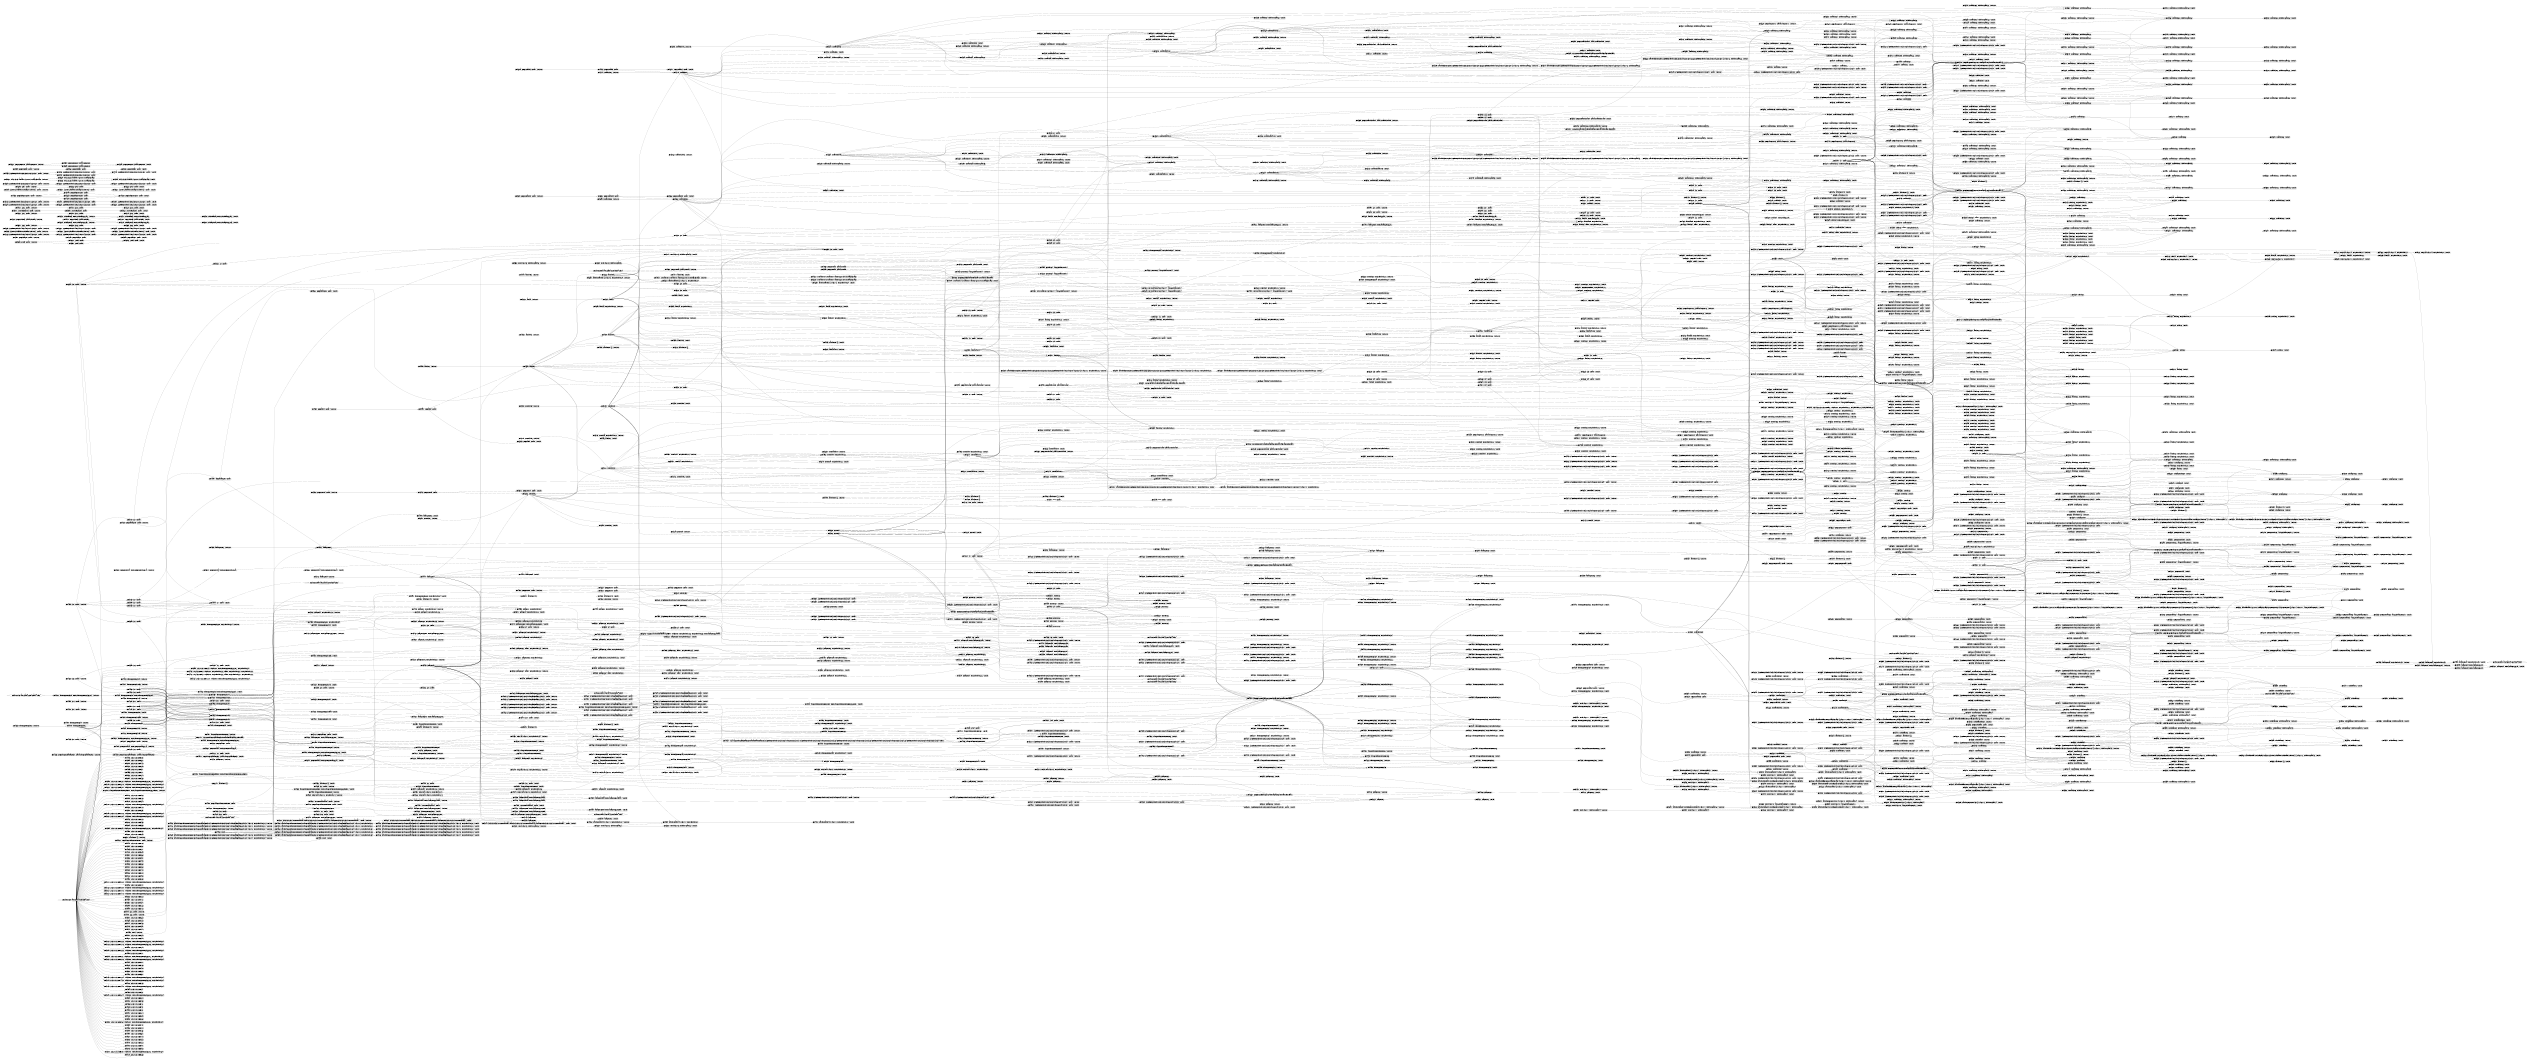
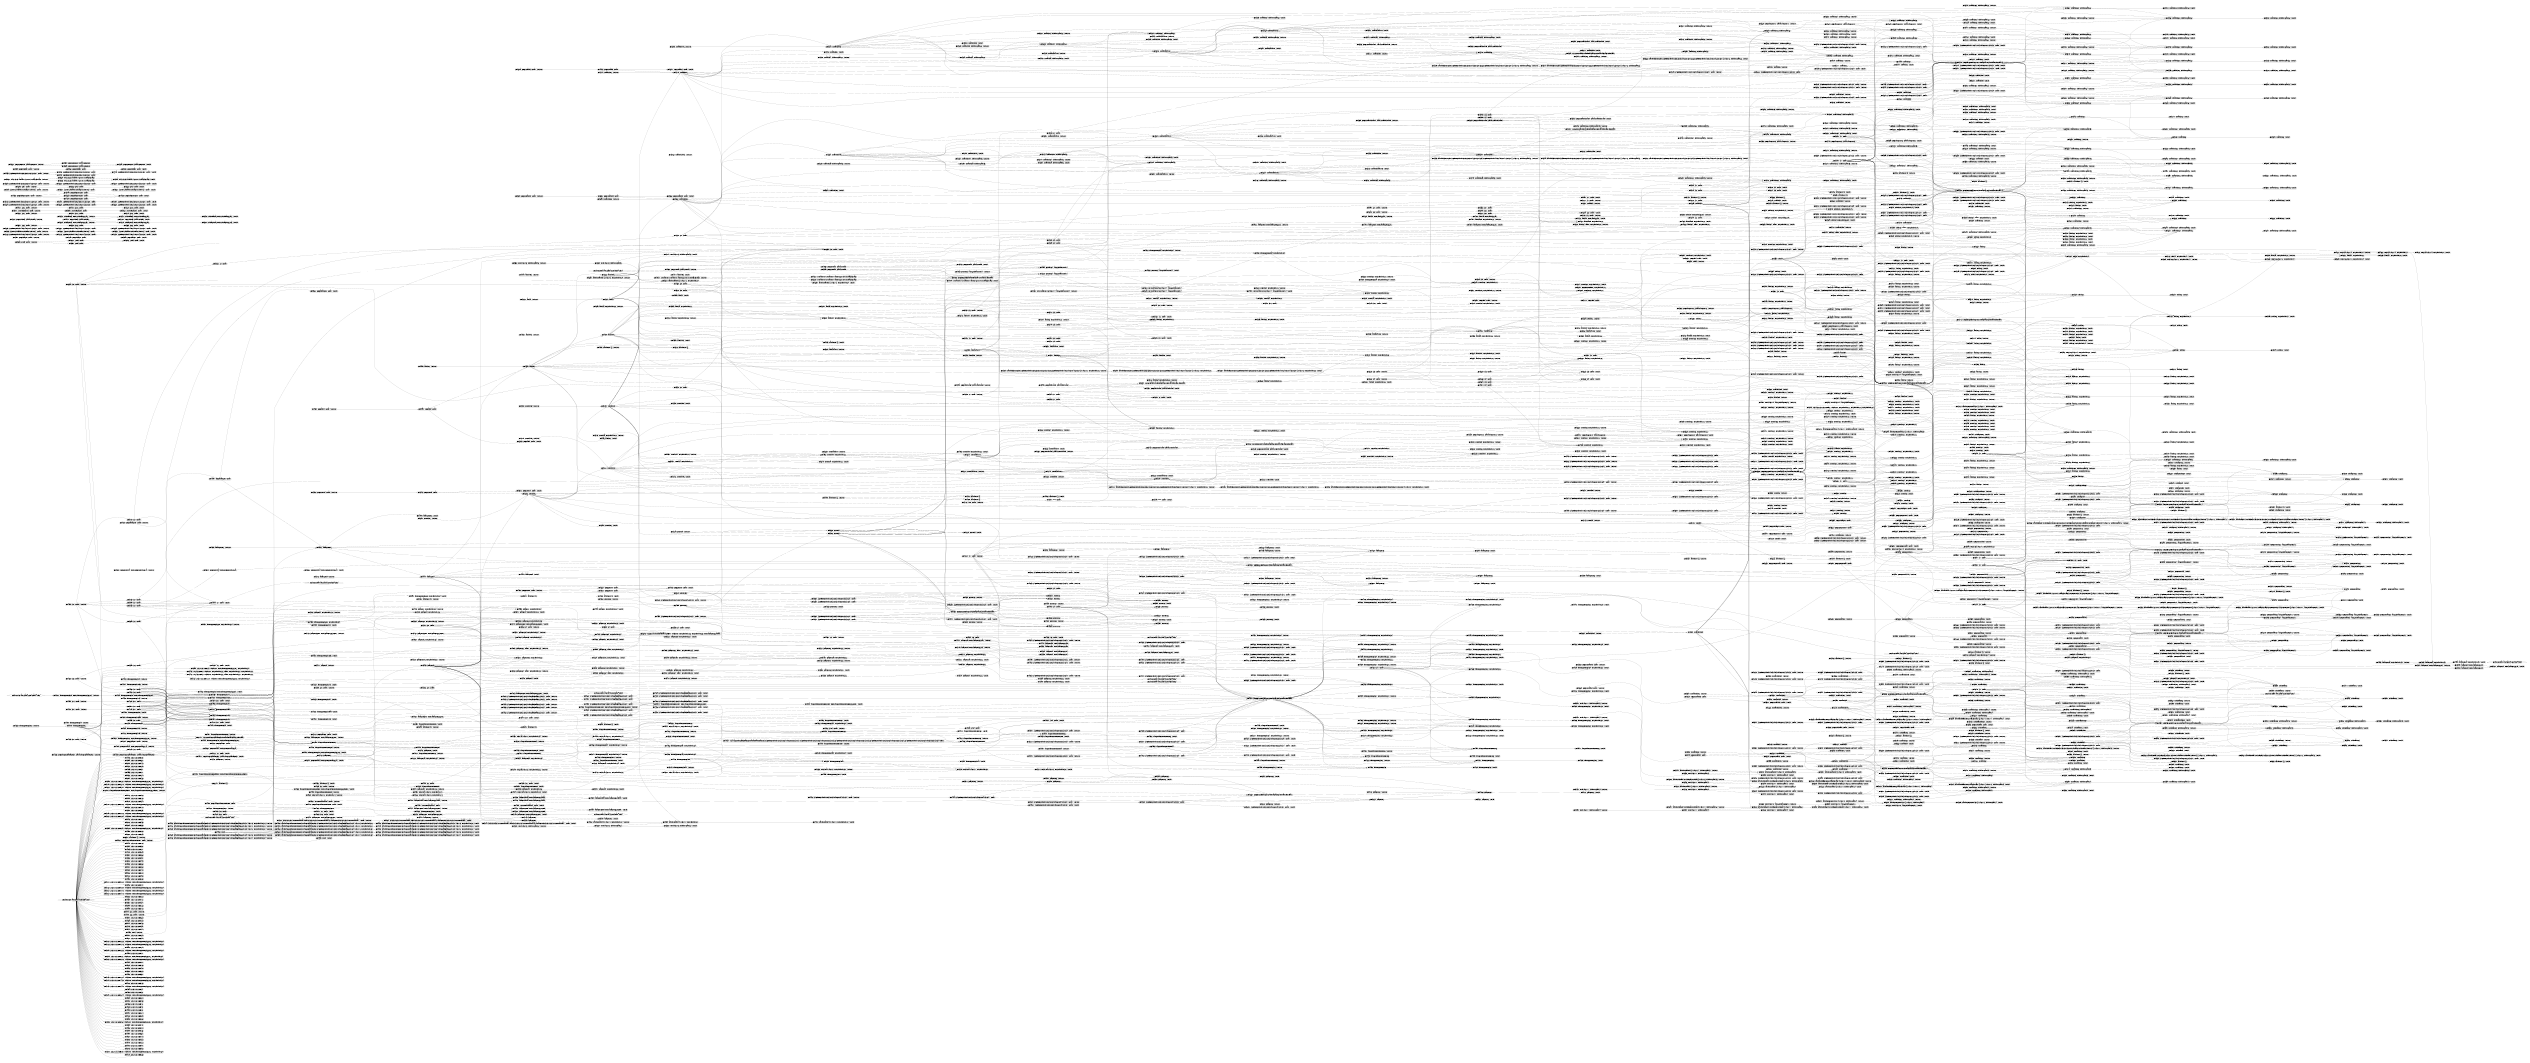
(1212, 487) -> (1212, 487)
none -> (1377, 487)
